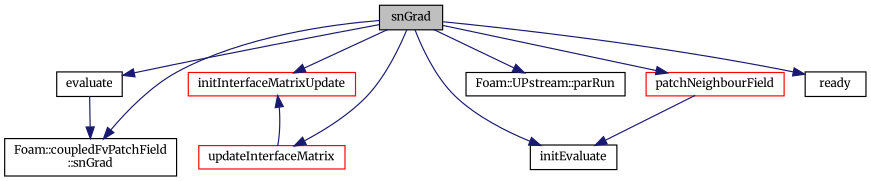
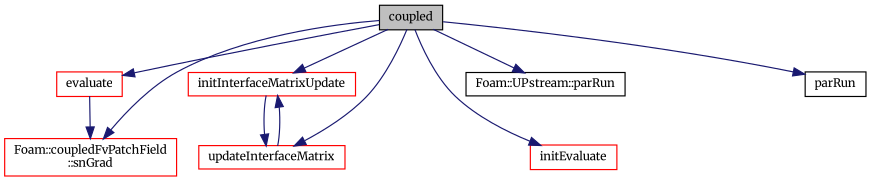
(411, 18) -> (411, 18)
(89, 84) -> (89, 84)
(715, 84) -> none
(836, 84) -> (836, 84)
none -> (264, 115)
(91, 157) -> (91, 157)
(574, 157) -> (574, 157)
